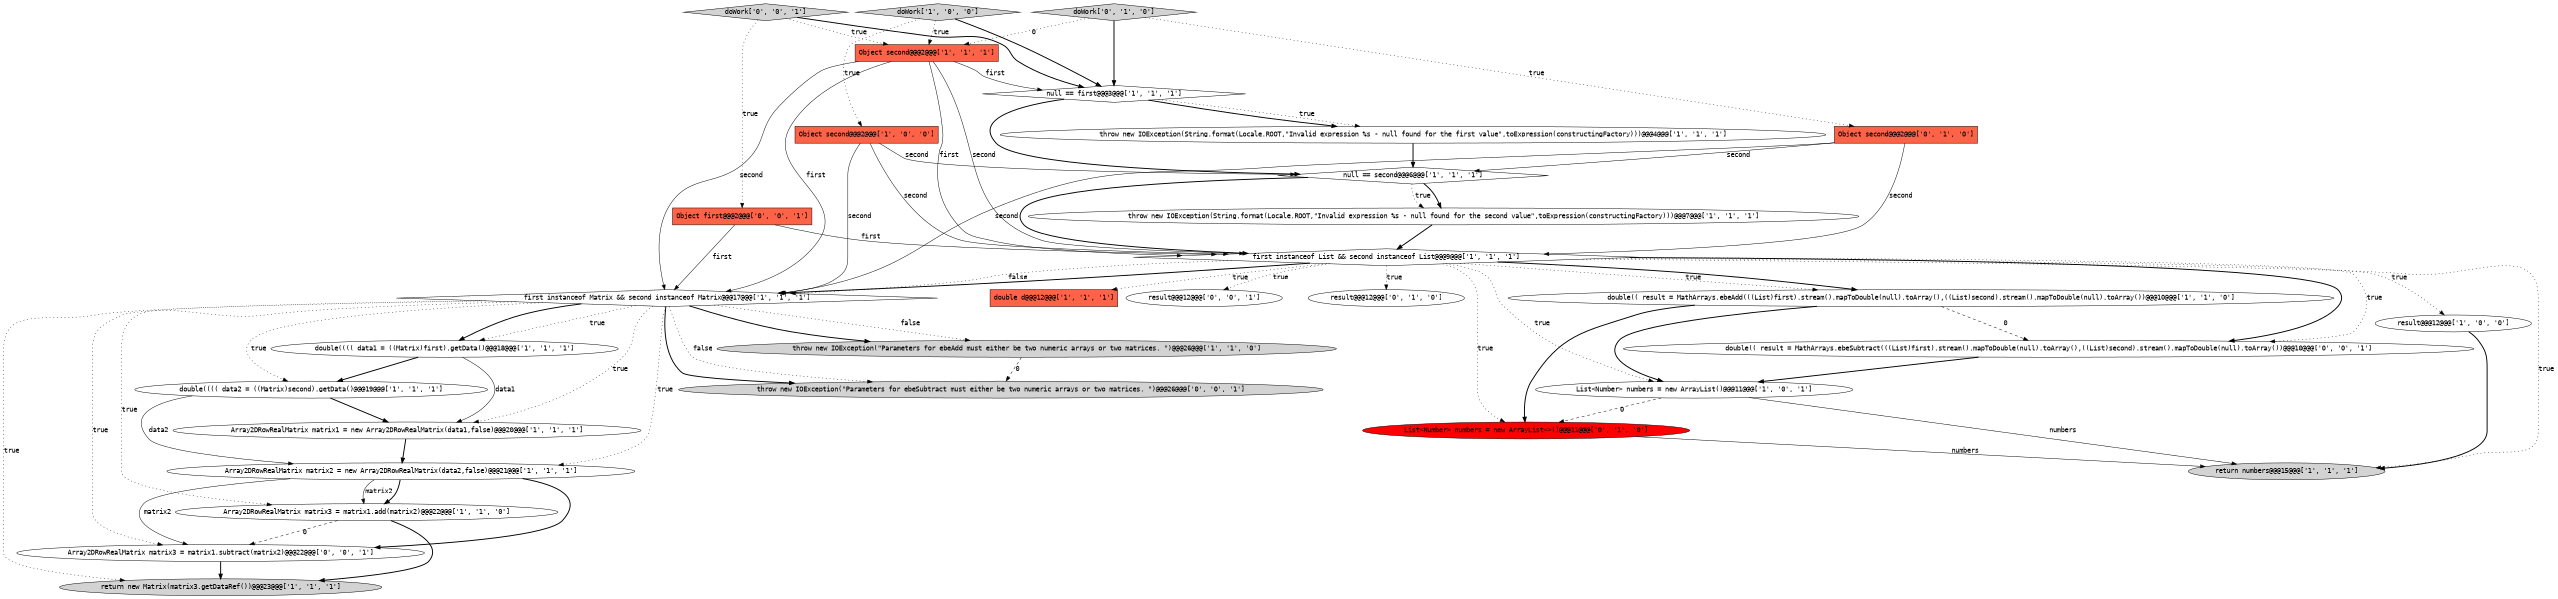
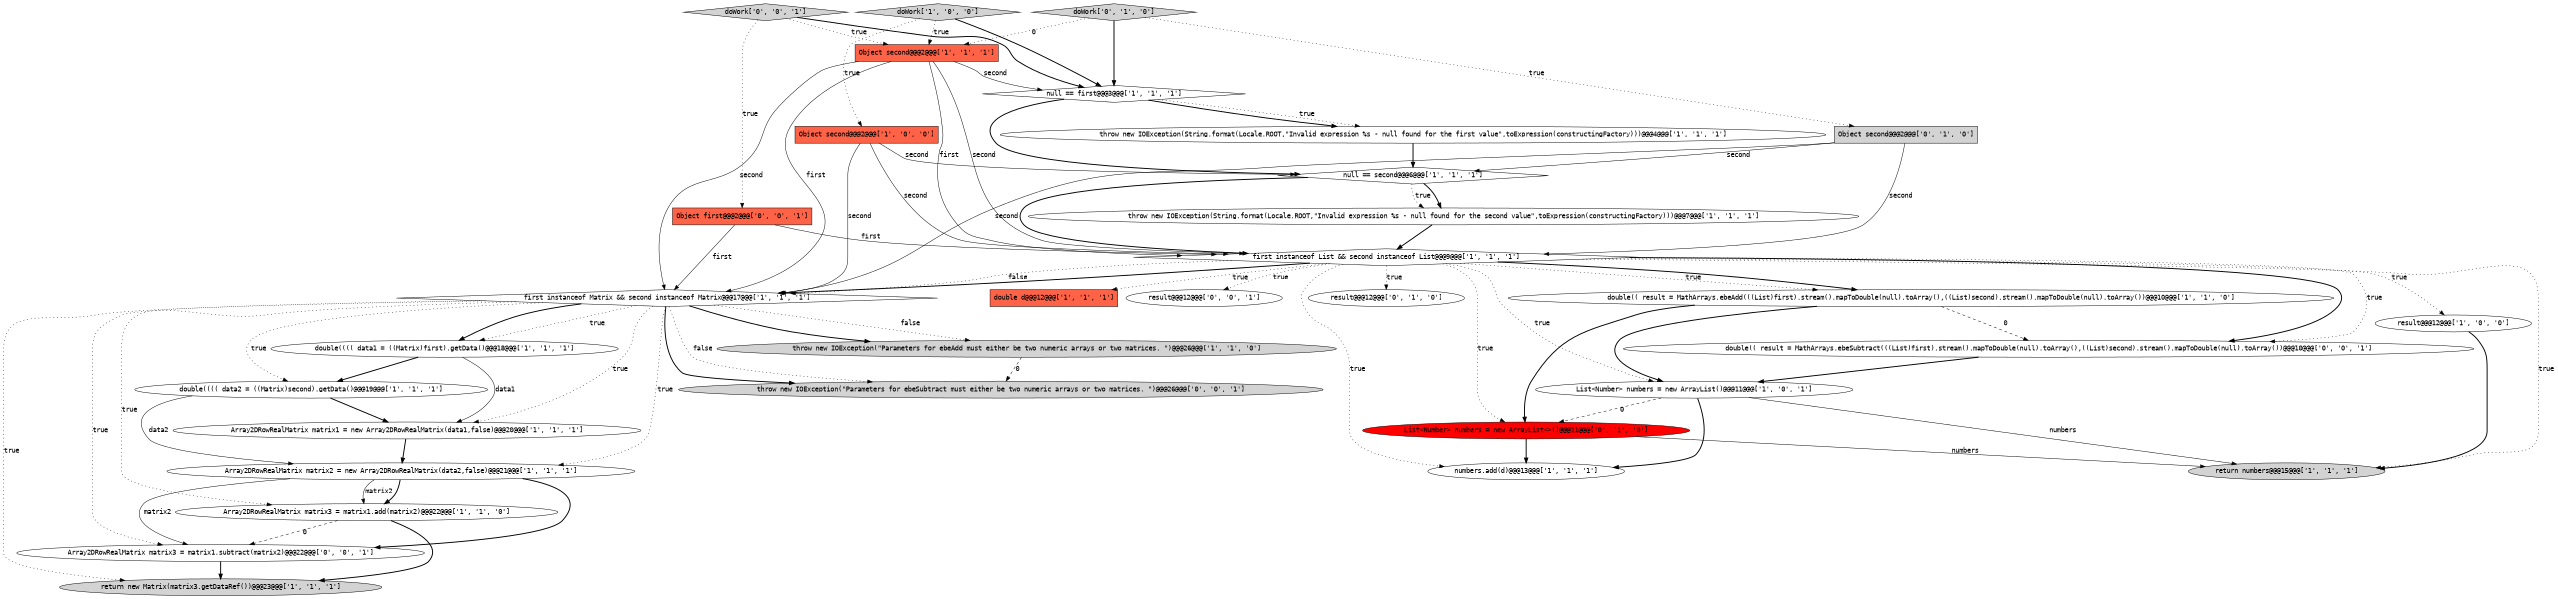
(995, 73) -> (995, 73)
(1906, 135) -> (1906, 135)
none -> (1526, 471)
